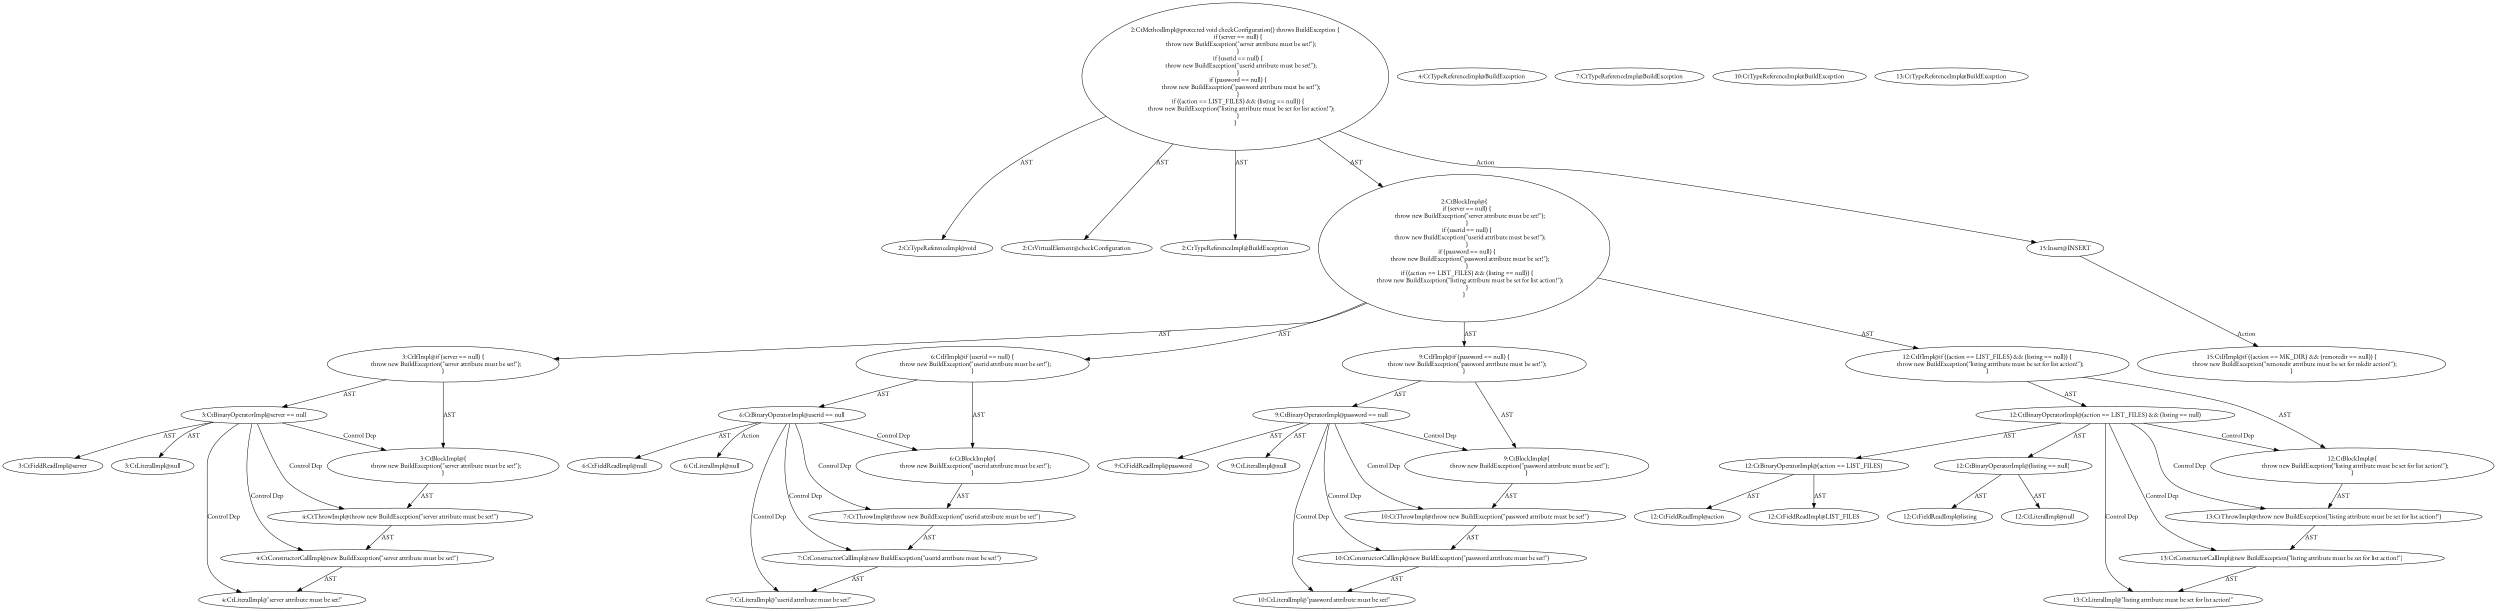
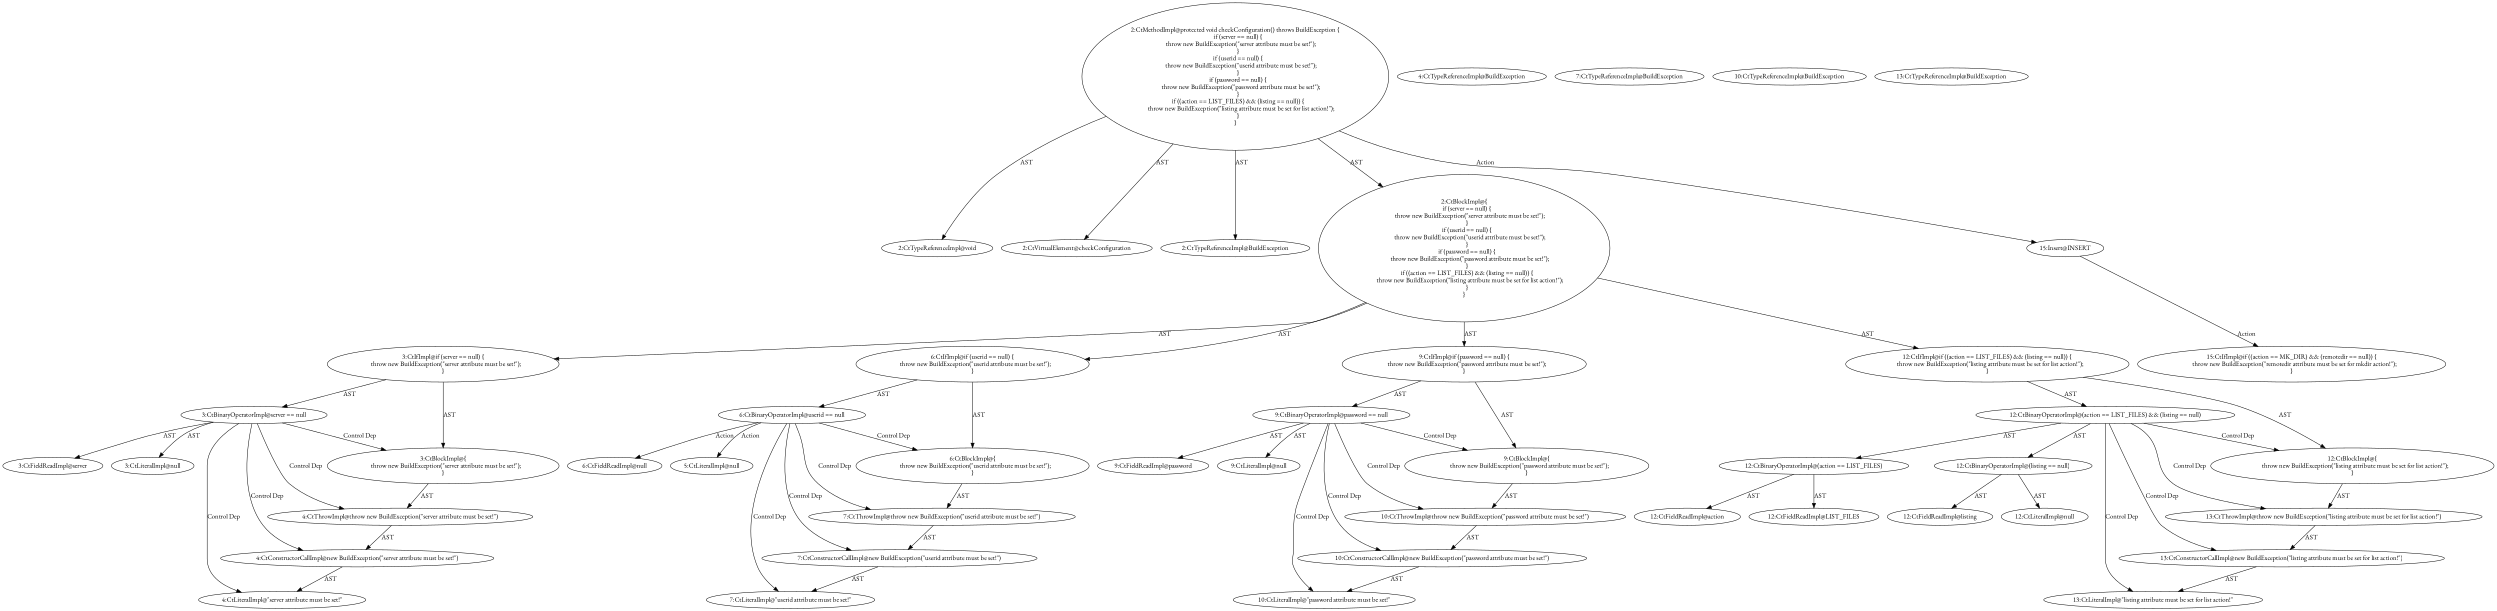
(725, 436) -> (725, 436)
(712, 466) -> (712, 466)
